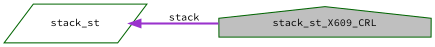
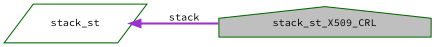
(325, 23) -> (325, 23)
